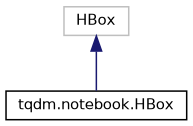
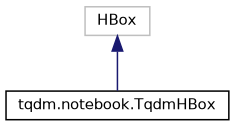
(96, 105) -> (117, 105)
